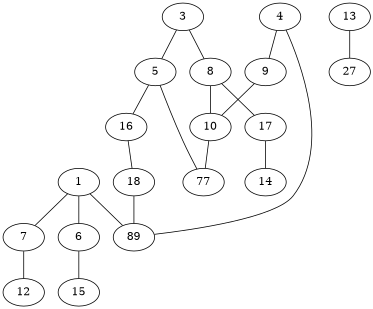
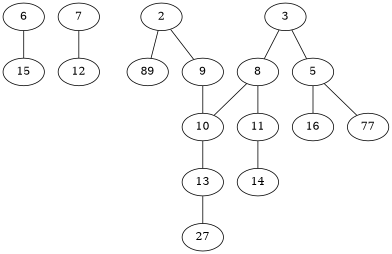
(280, 17) -> (161, 17)
(266, 127) -> (258, 127)
(207, 154) -> (203, 155)
(79, 182) -> none
(134, 182) -> none
